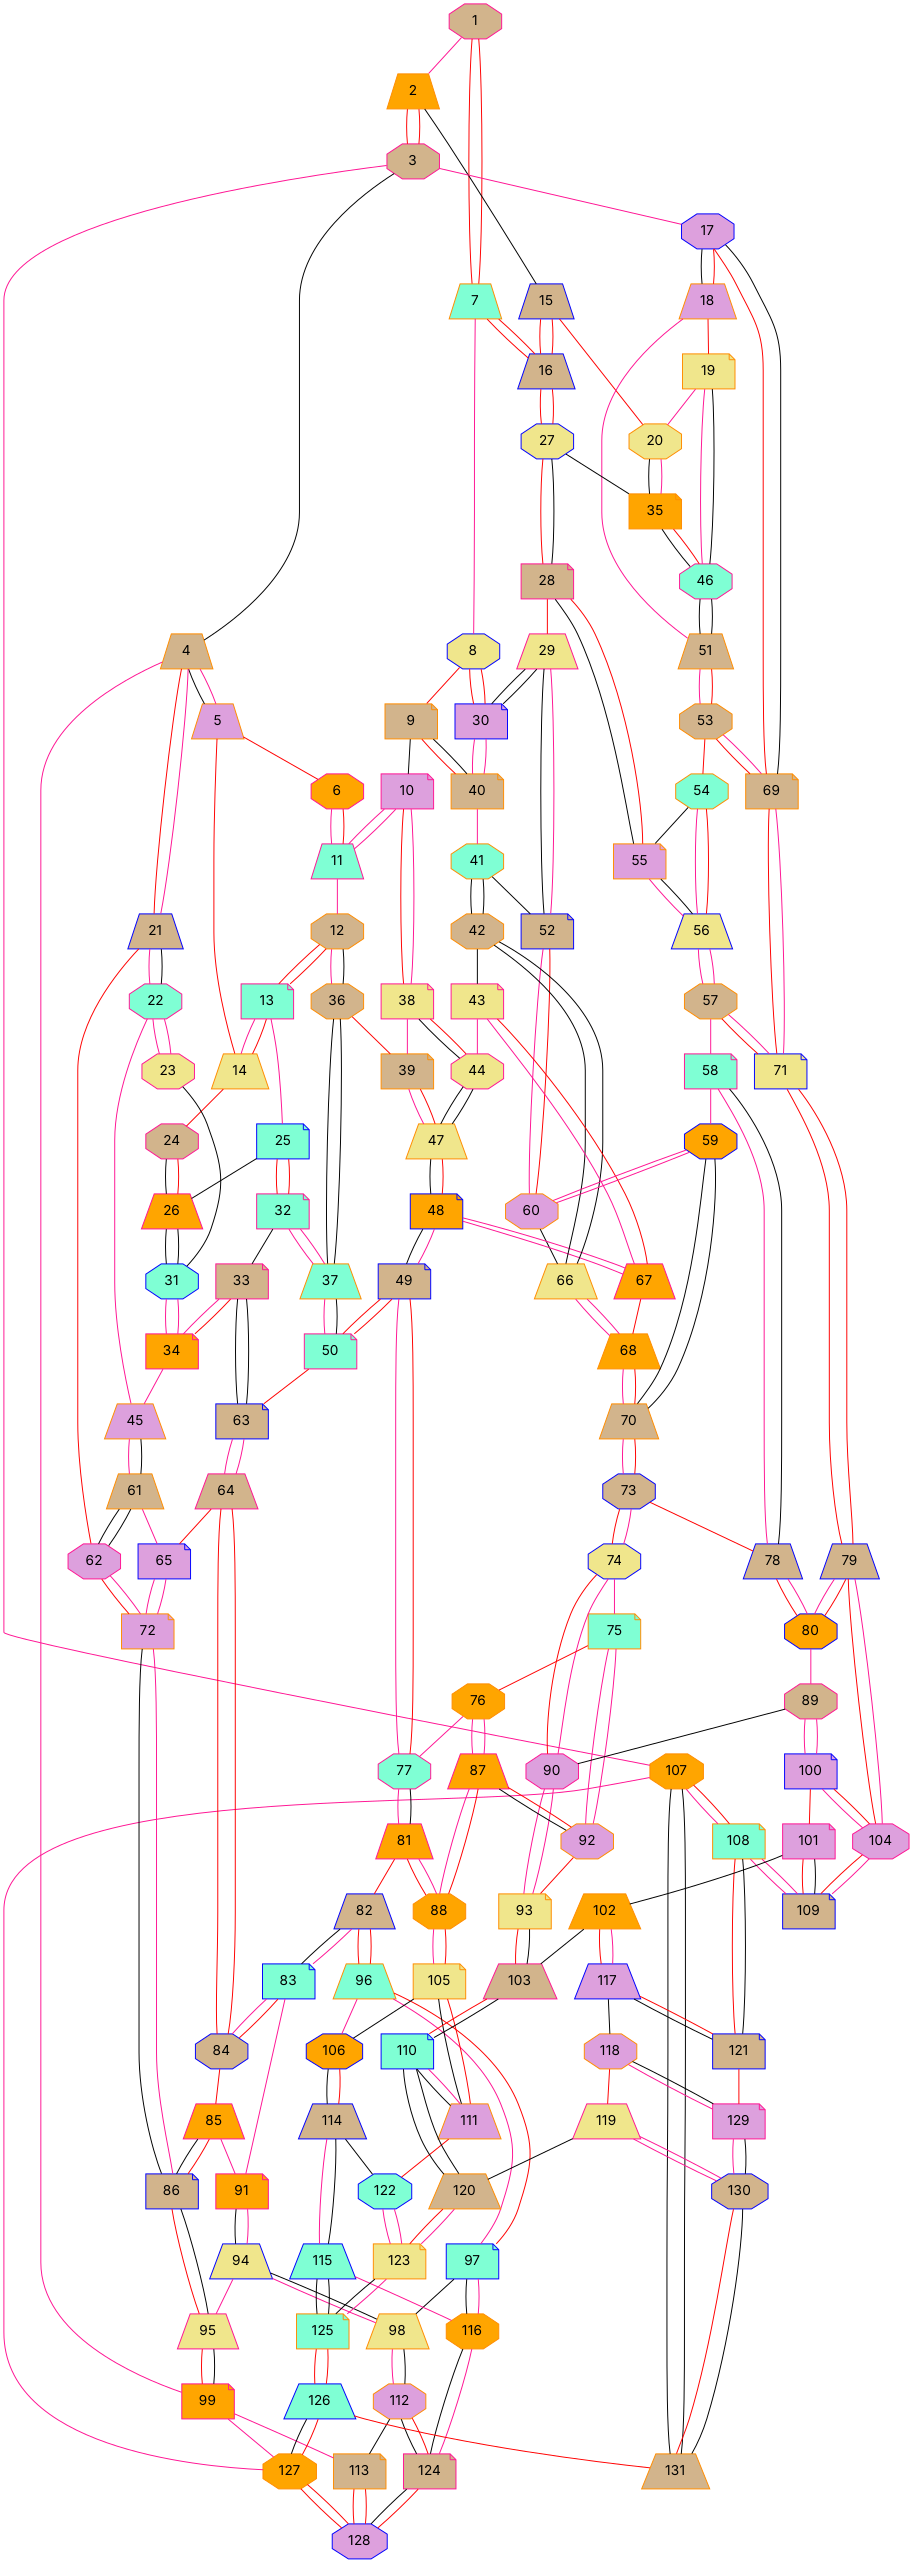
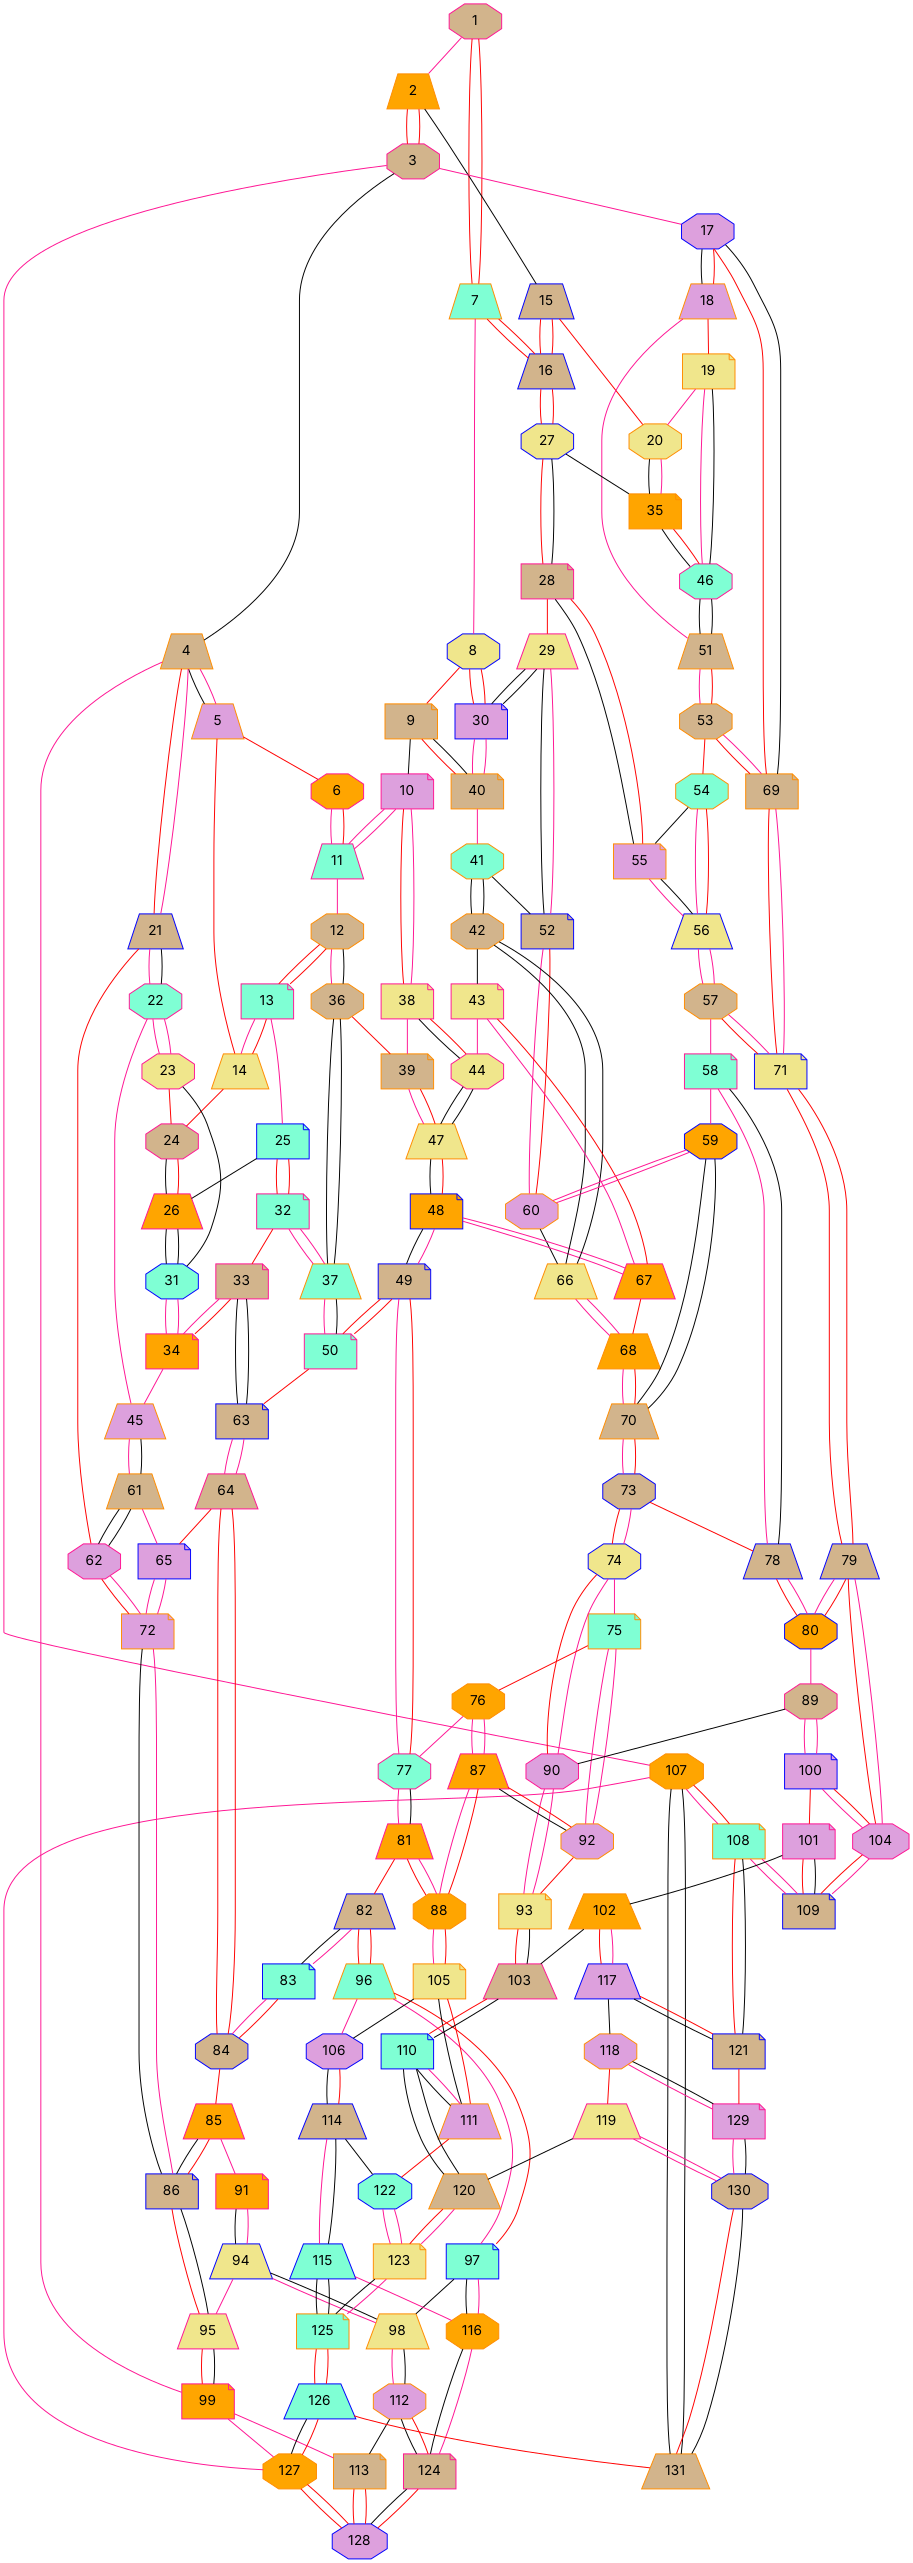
none -> (170, 1106)
(262, 1246) -> (262, 1246)
(334, 2051) -> (334, 2051)
(265, 2086) -> none
